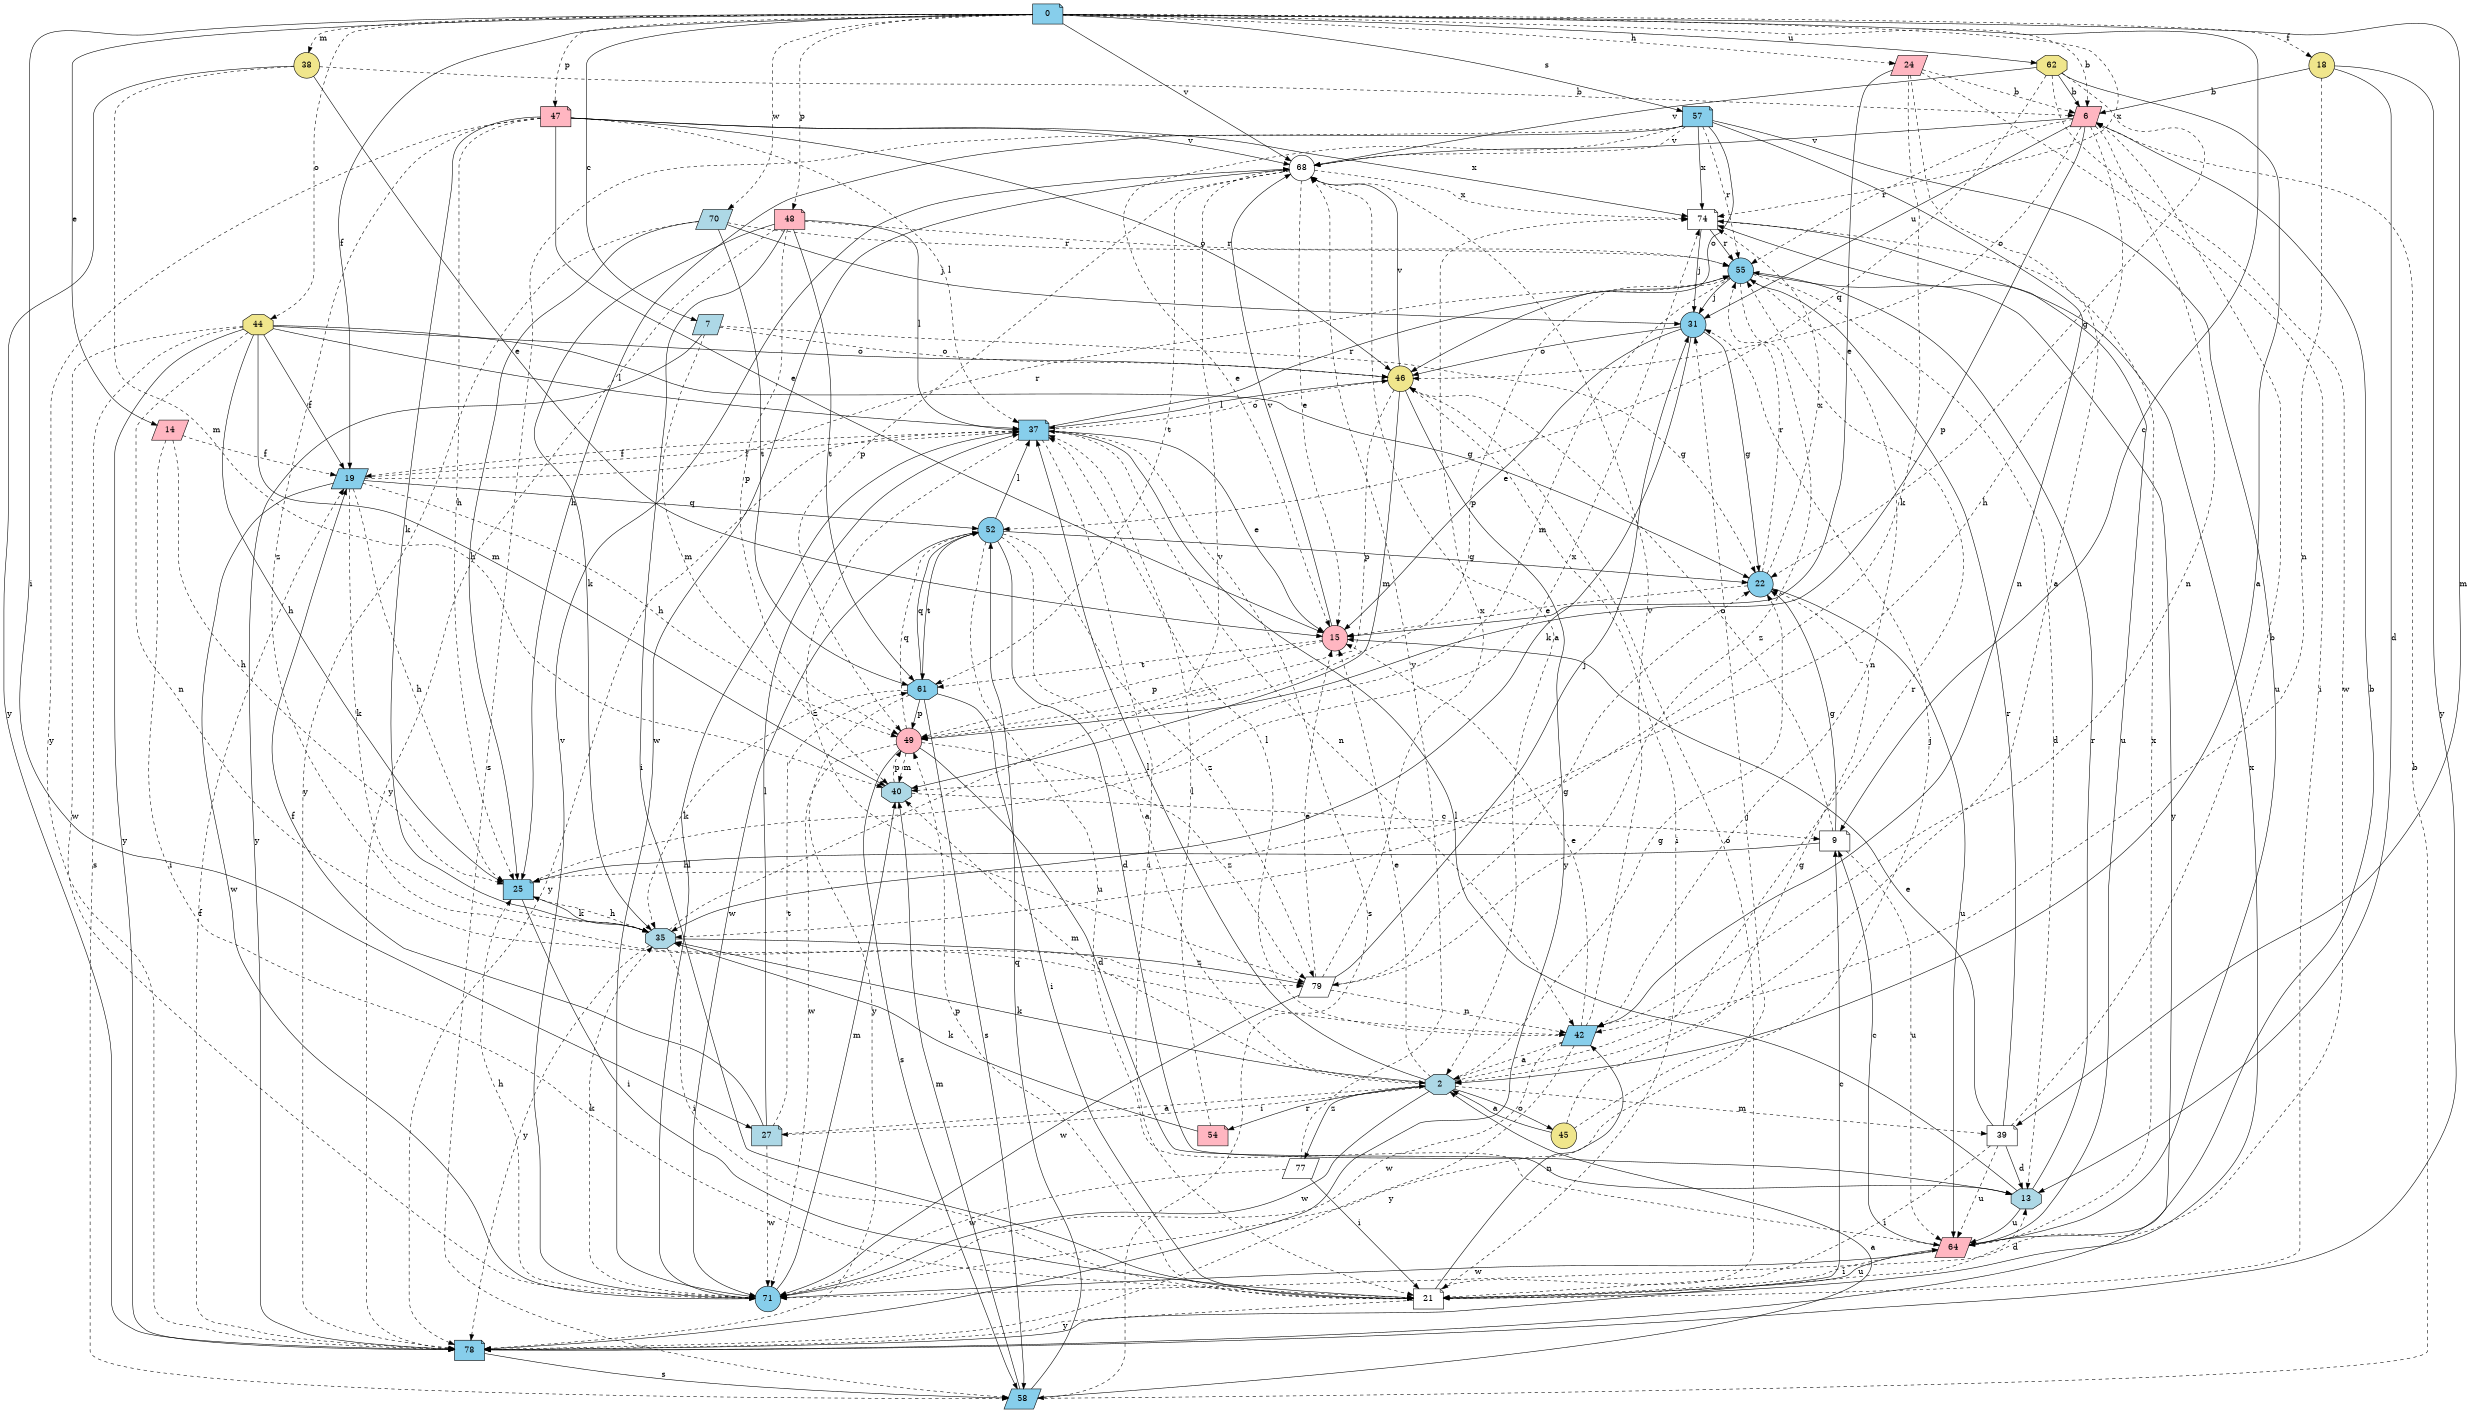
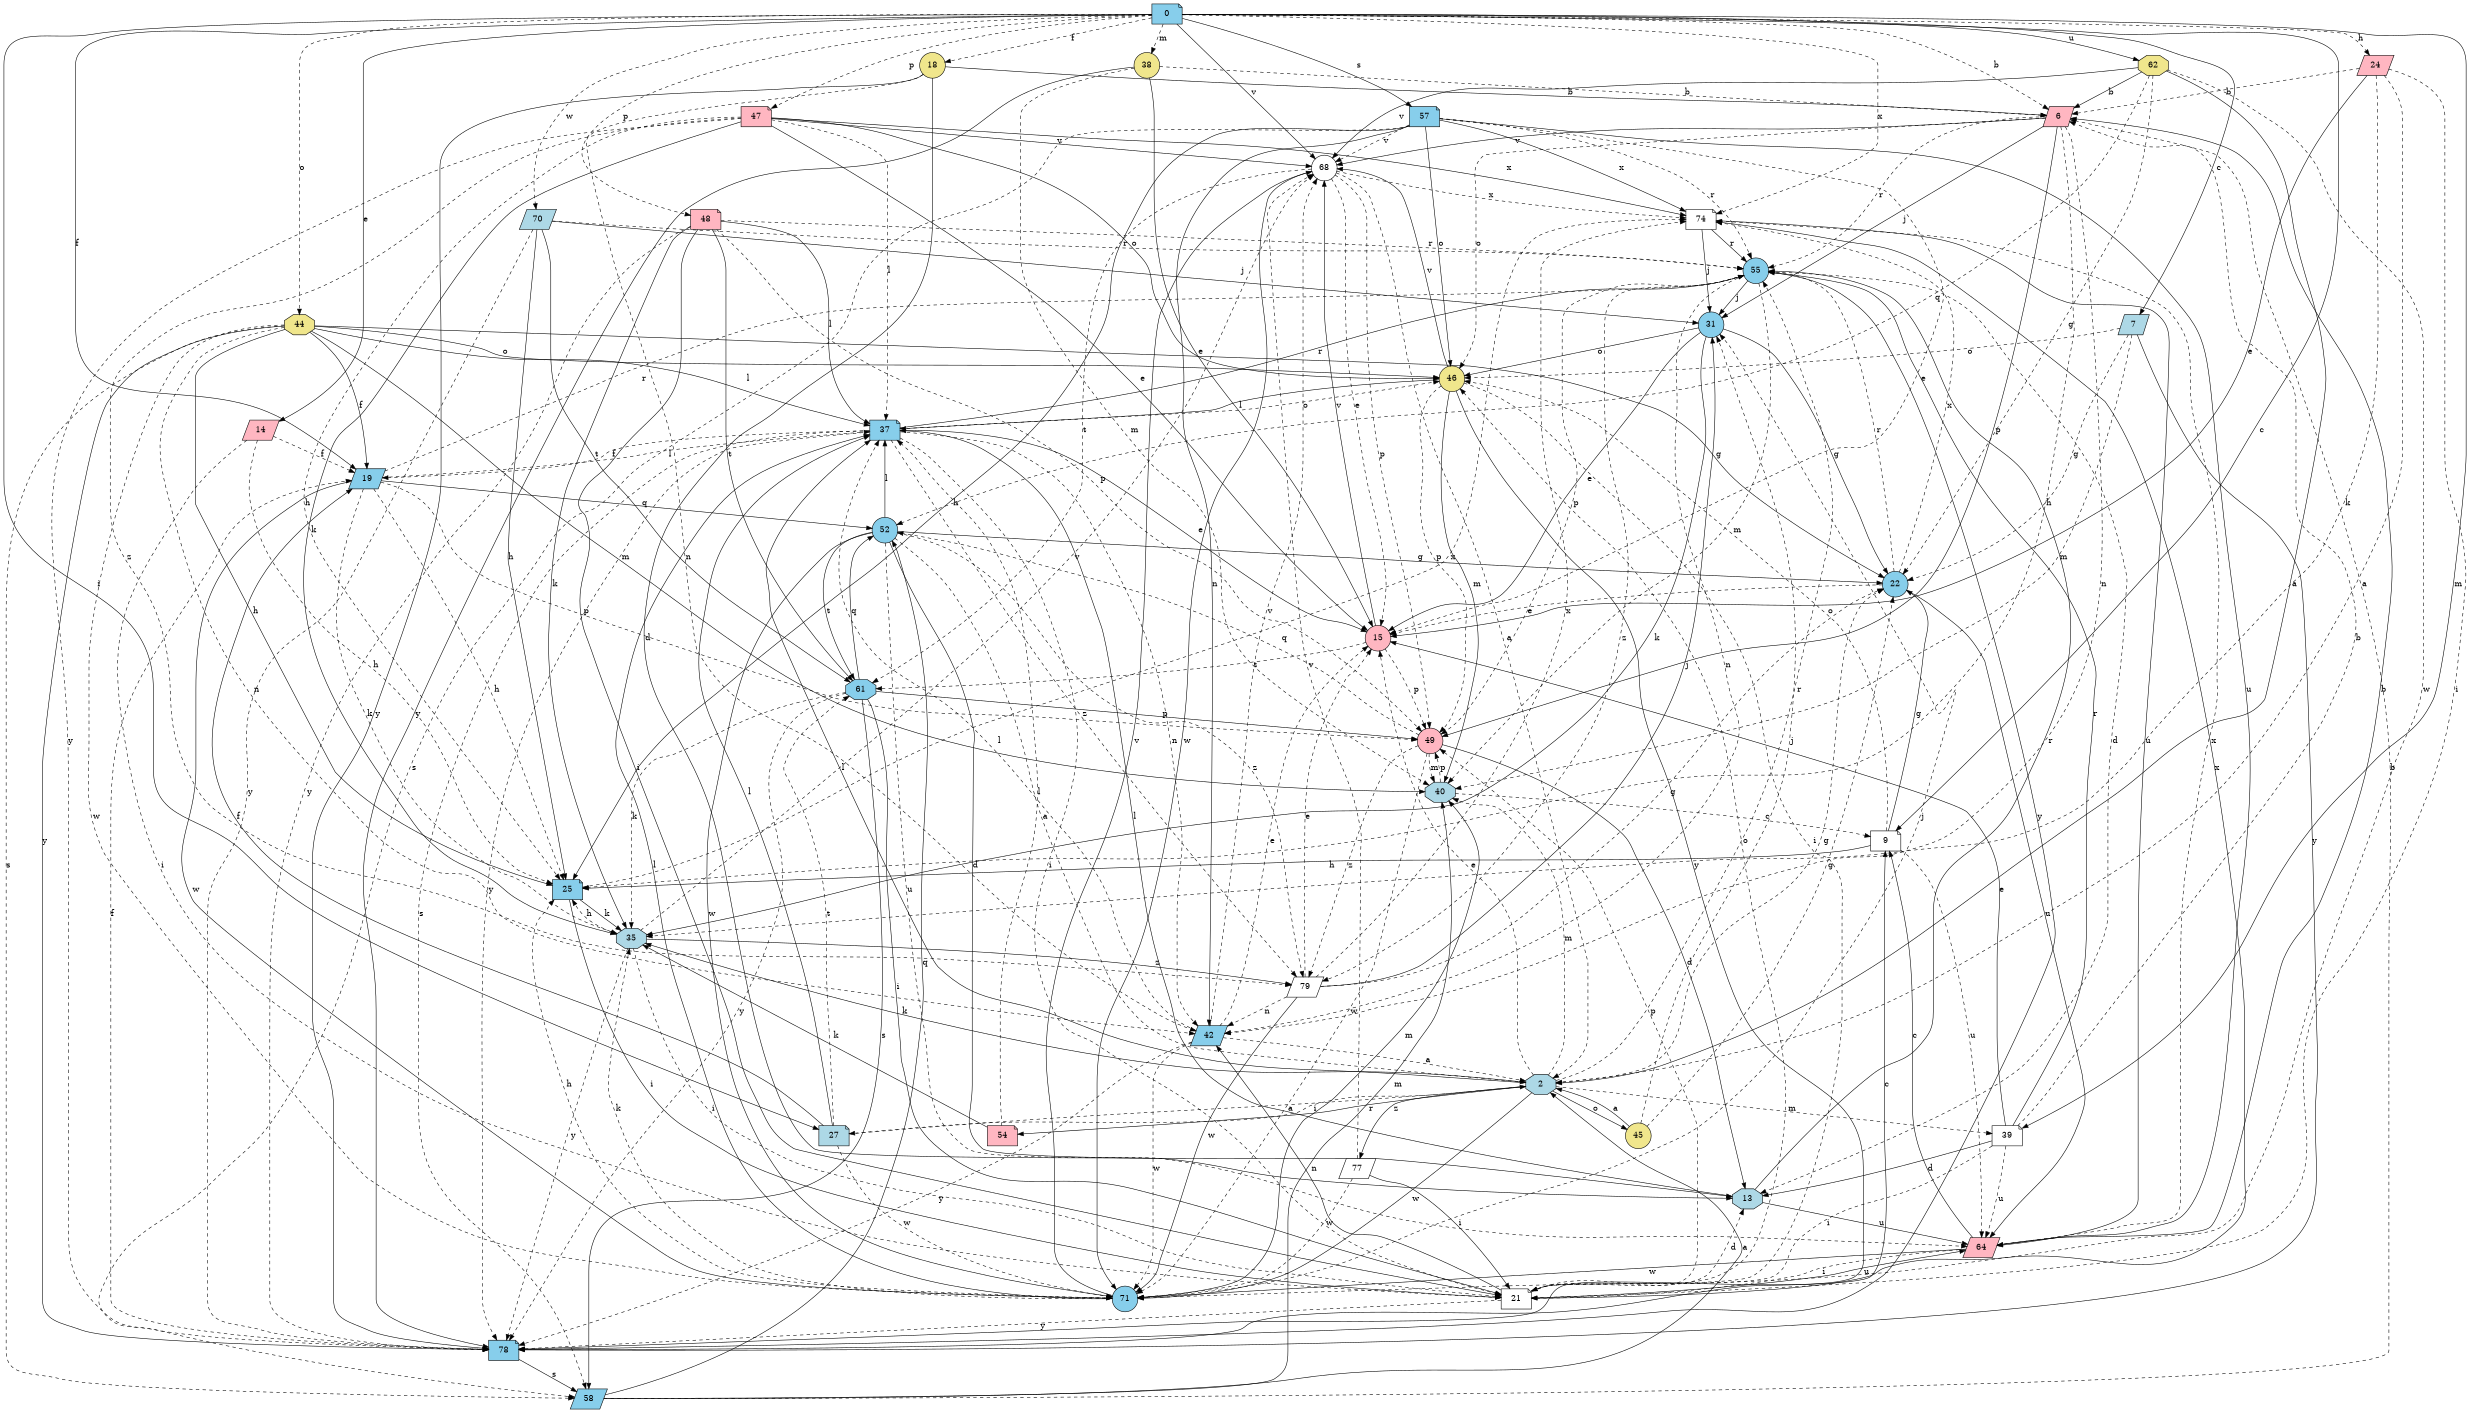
(1914, 219) -> (1905, 219)
(661, 611) -> (587, 611)
(902, 1070) -> none
